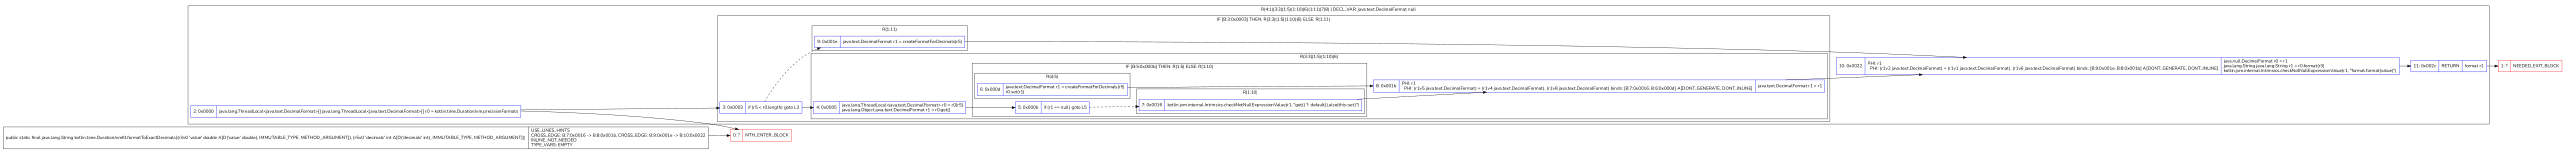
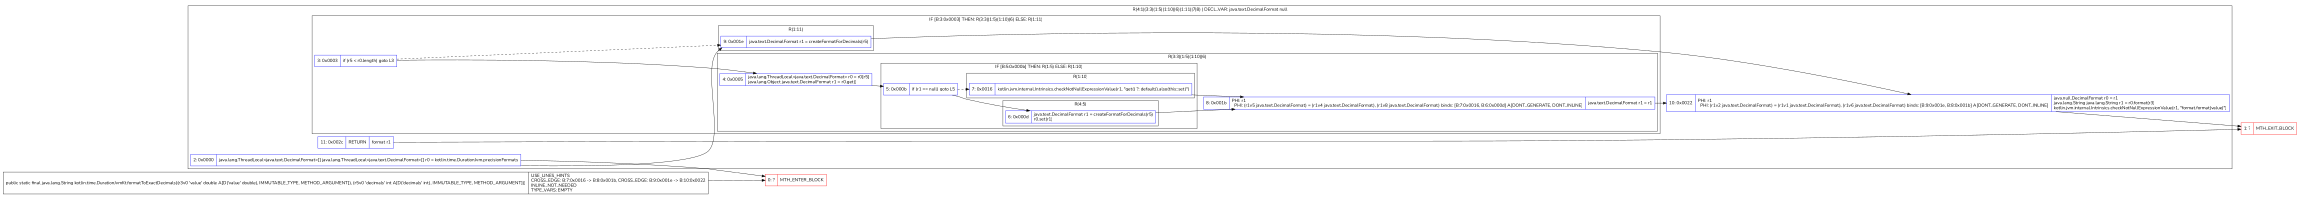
(2403, 66) -> (2147, 119)
(2536, 66) -> (2275, 128)
none -> (989, 104)
(619, 109) -> (668, 162)
